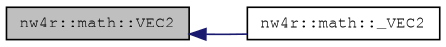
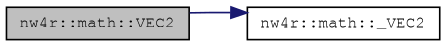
(227, 34) -> (210, 13)
